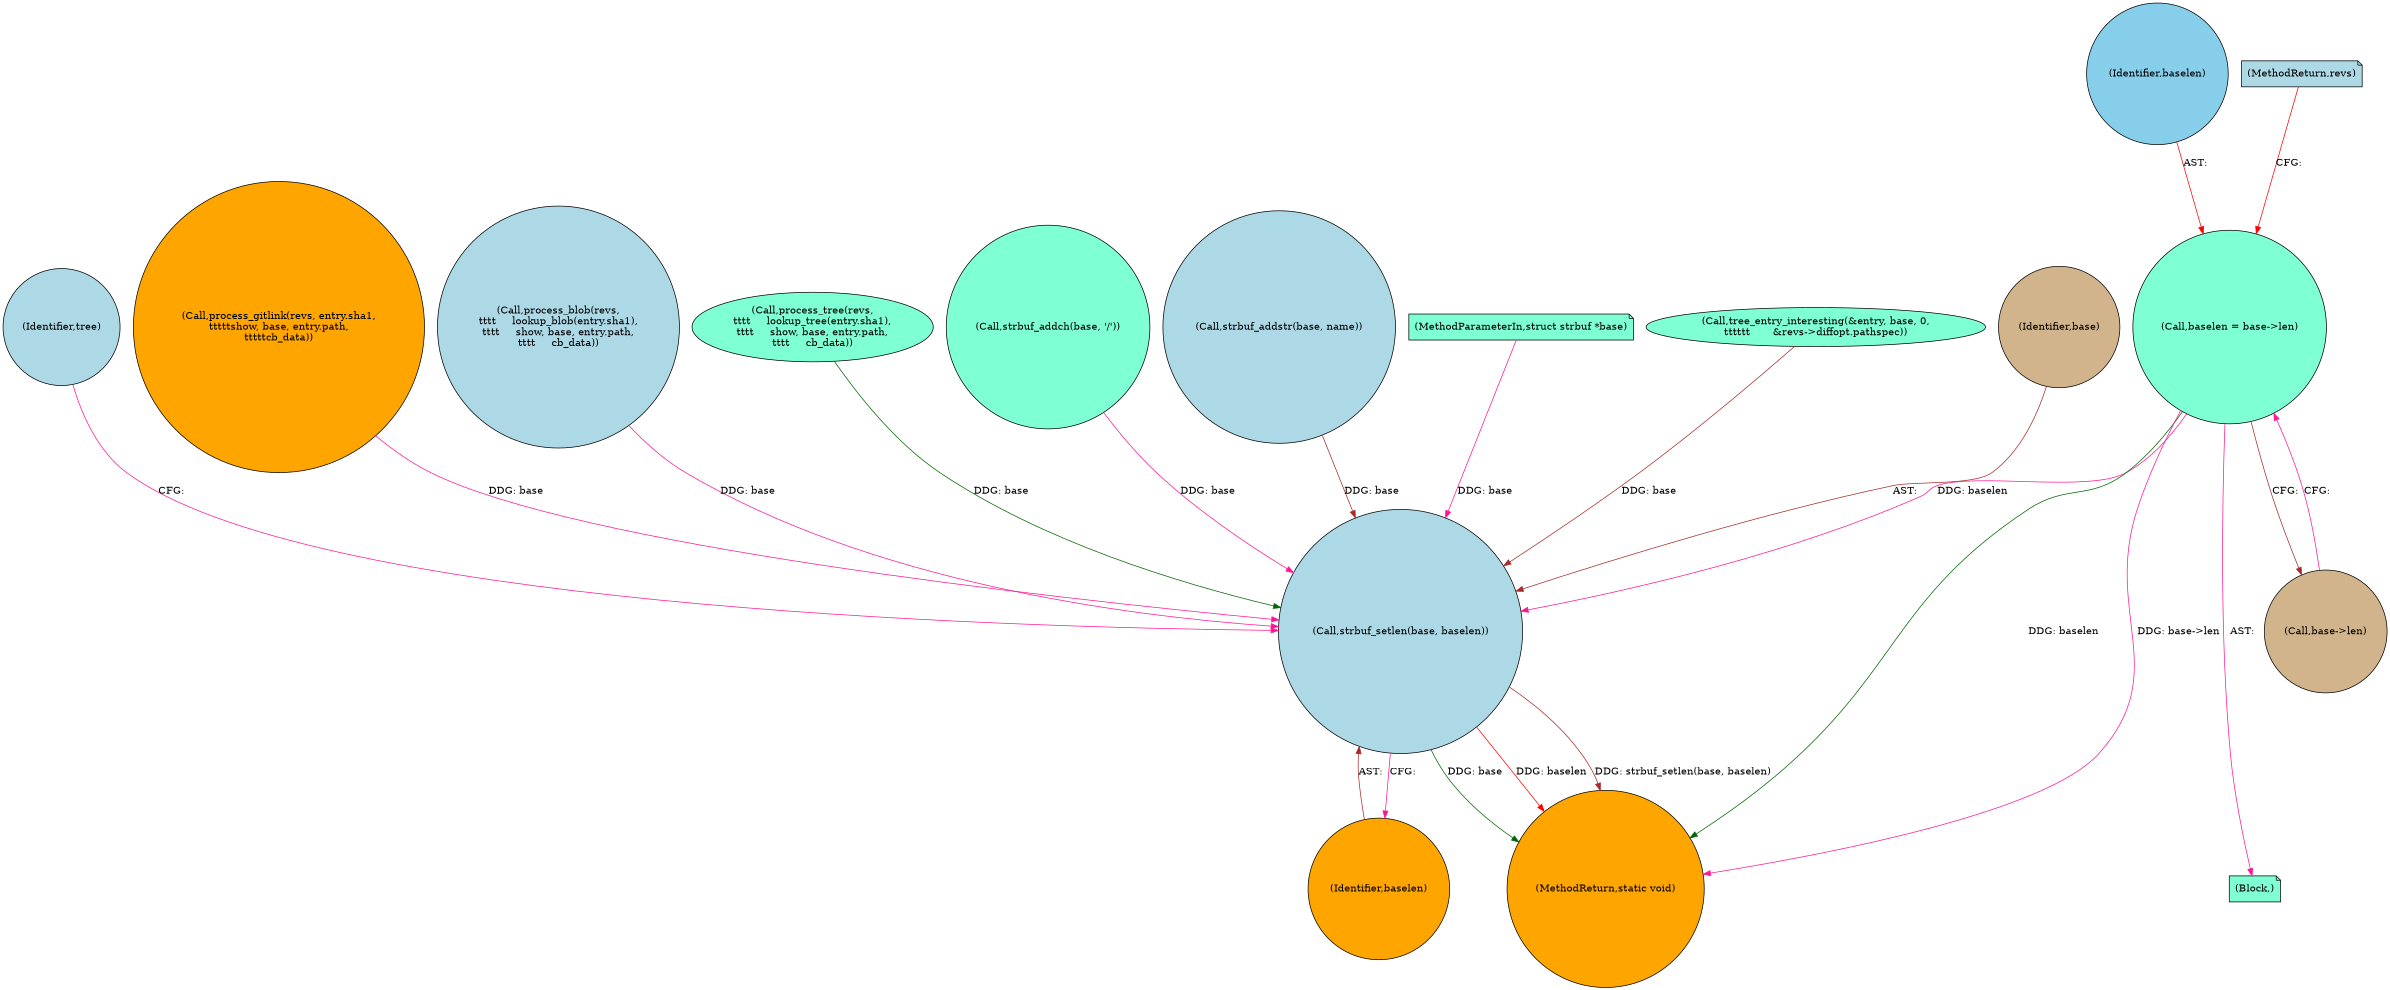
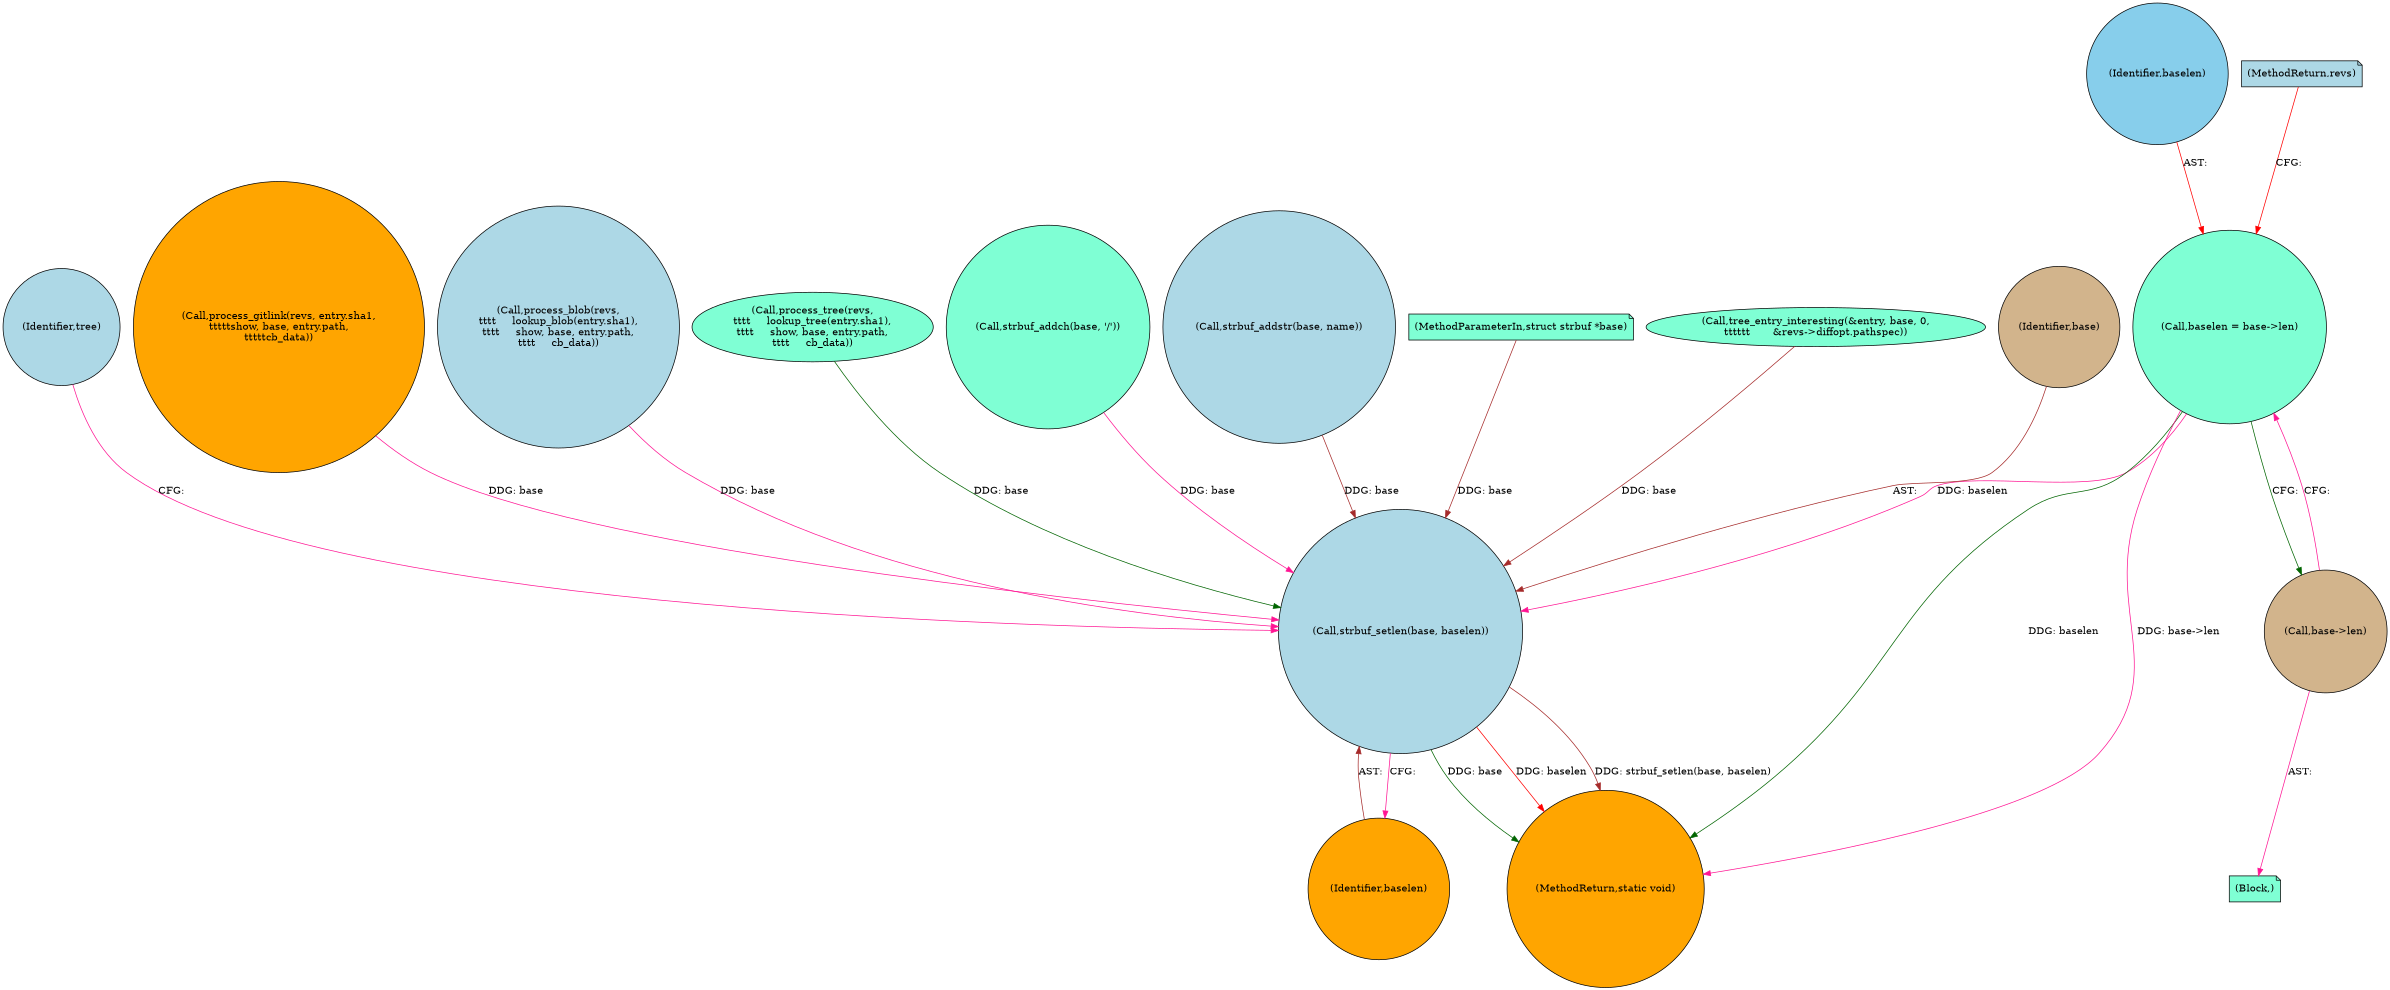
(1482, 426) -> (1482, 426)
(2272, 496) -> (2272, 496)
(2224, 647) -> (2285, 780)
